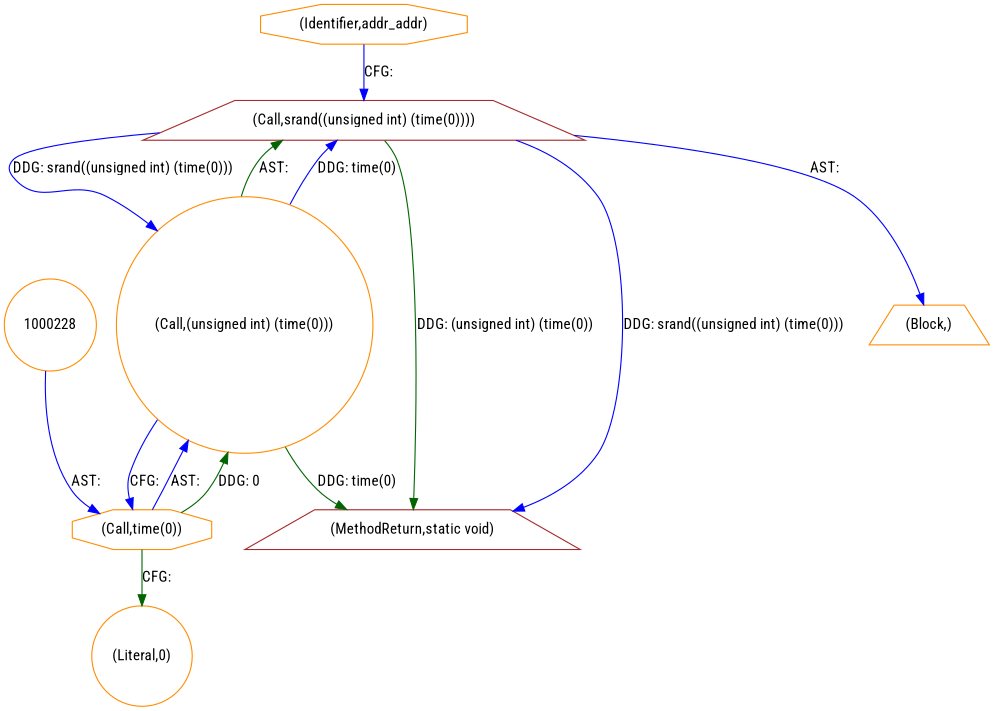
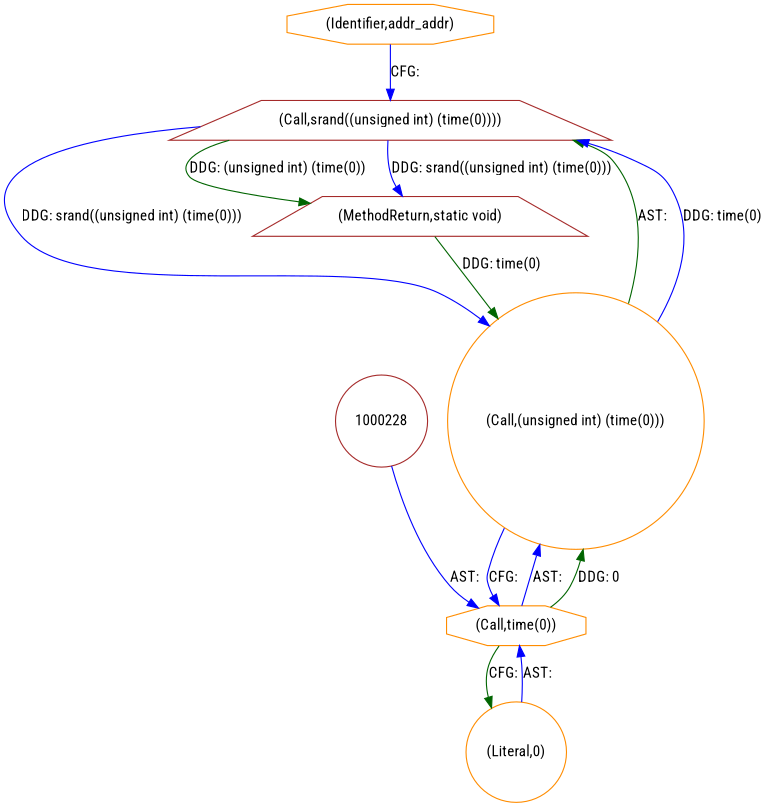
(50, 325) -> (382, 421)
(929, 325) -> none
(308, 479) -> (463, 273)
none -> (522, 679)
